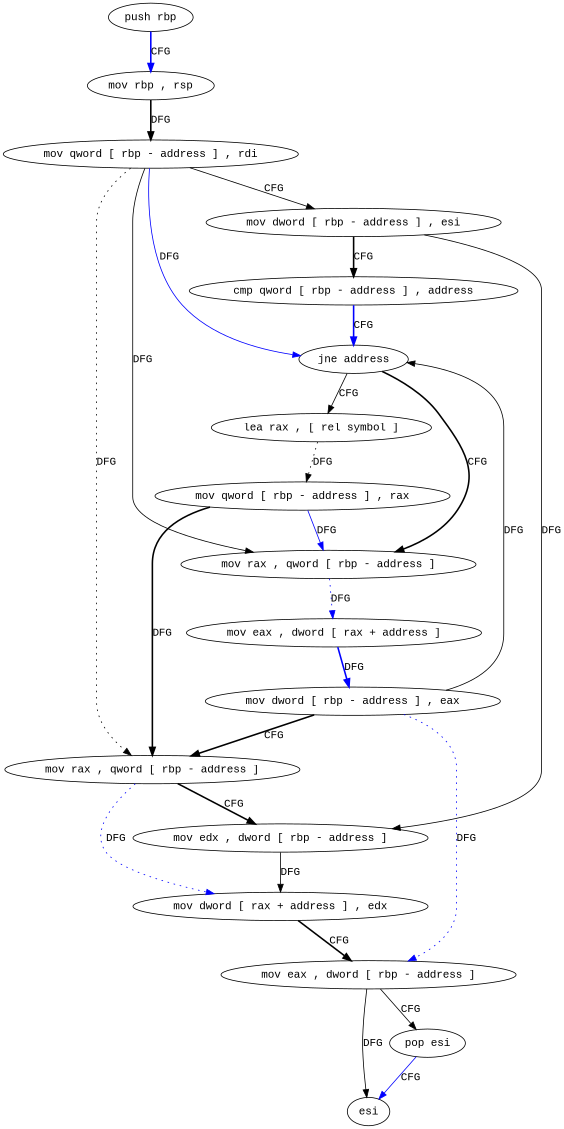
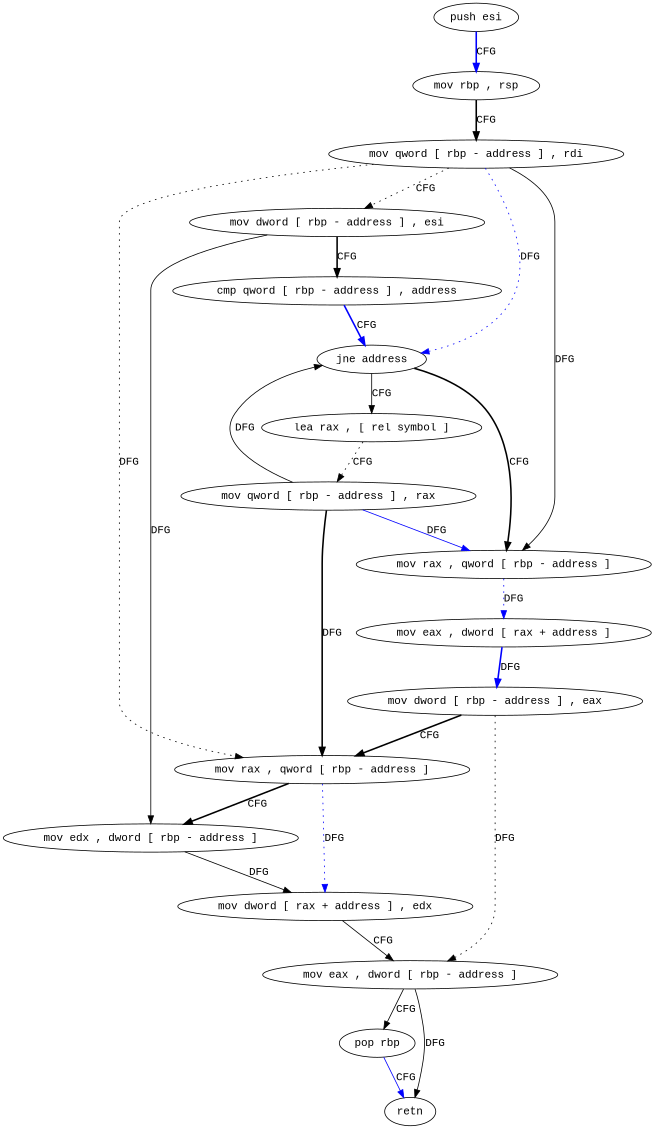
(151, 17) -> (476, 17)
(161, 120) -> (486, 120)
(248, 187) -> (410, 187)
(176, 297) -> (518, 281)
(323, 462) -> (363, 462)
(504, 514) -> (233, 417)
(457, 832) -> (495, 845)
(321, 938) -> (365, 938)
(428, 1043) -> (377, 1043)
(369, 1112) -> (410, 1112)
